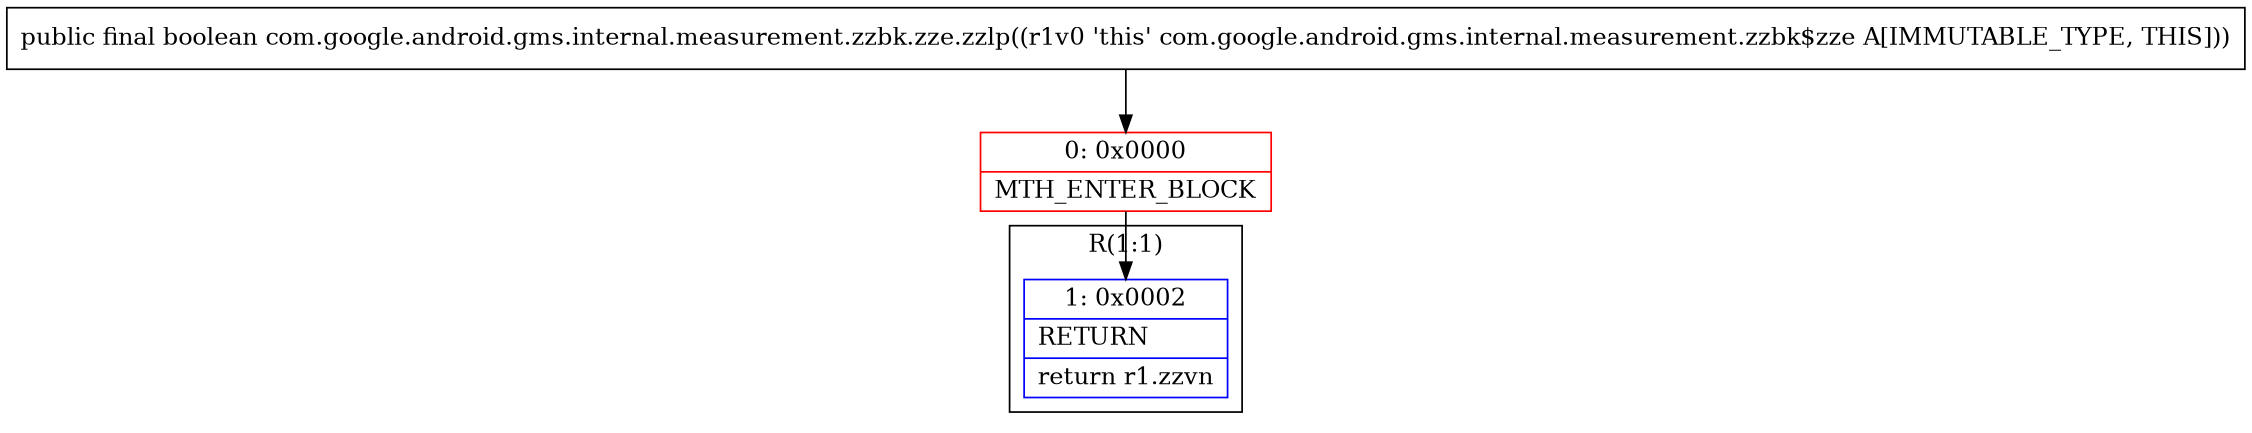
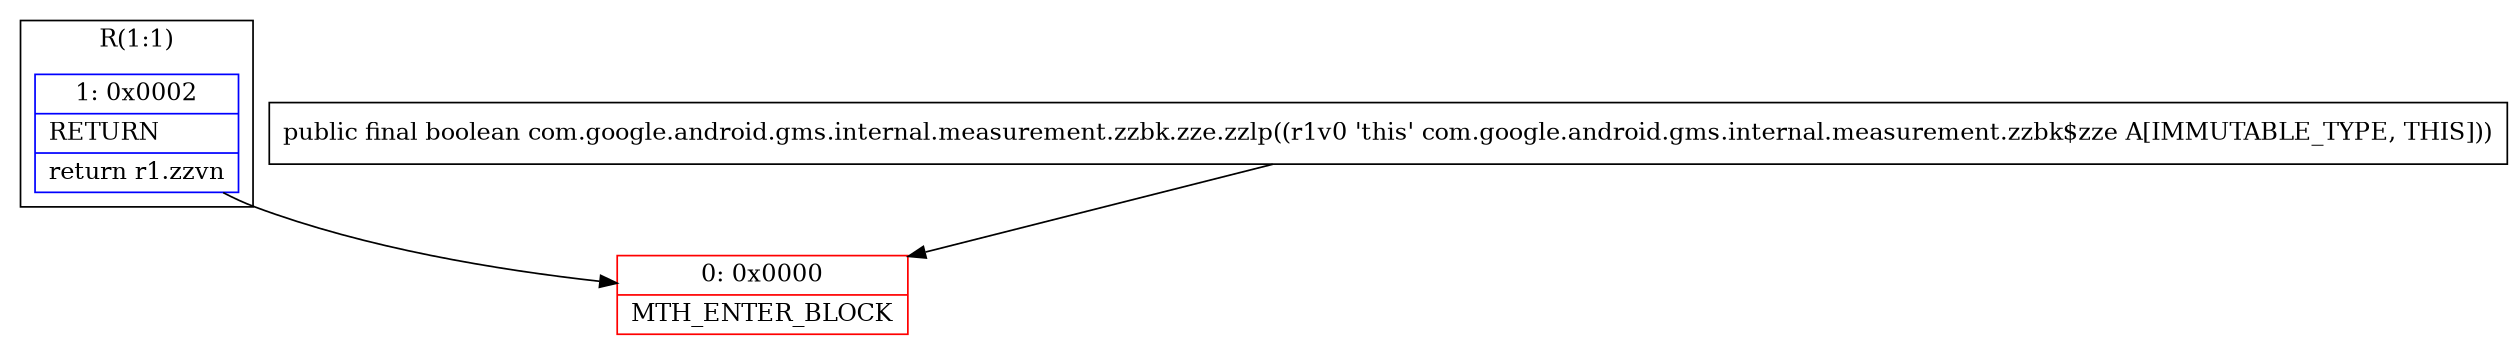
(1126, 237) -> (408, 251)
